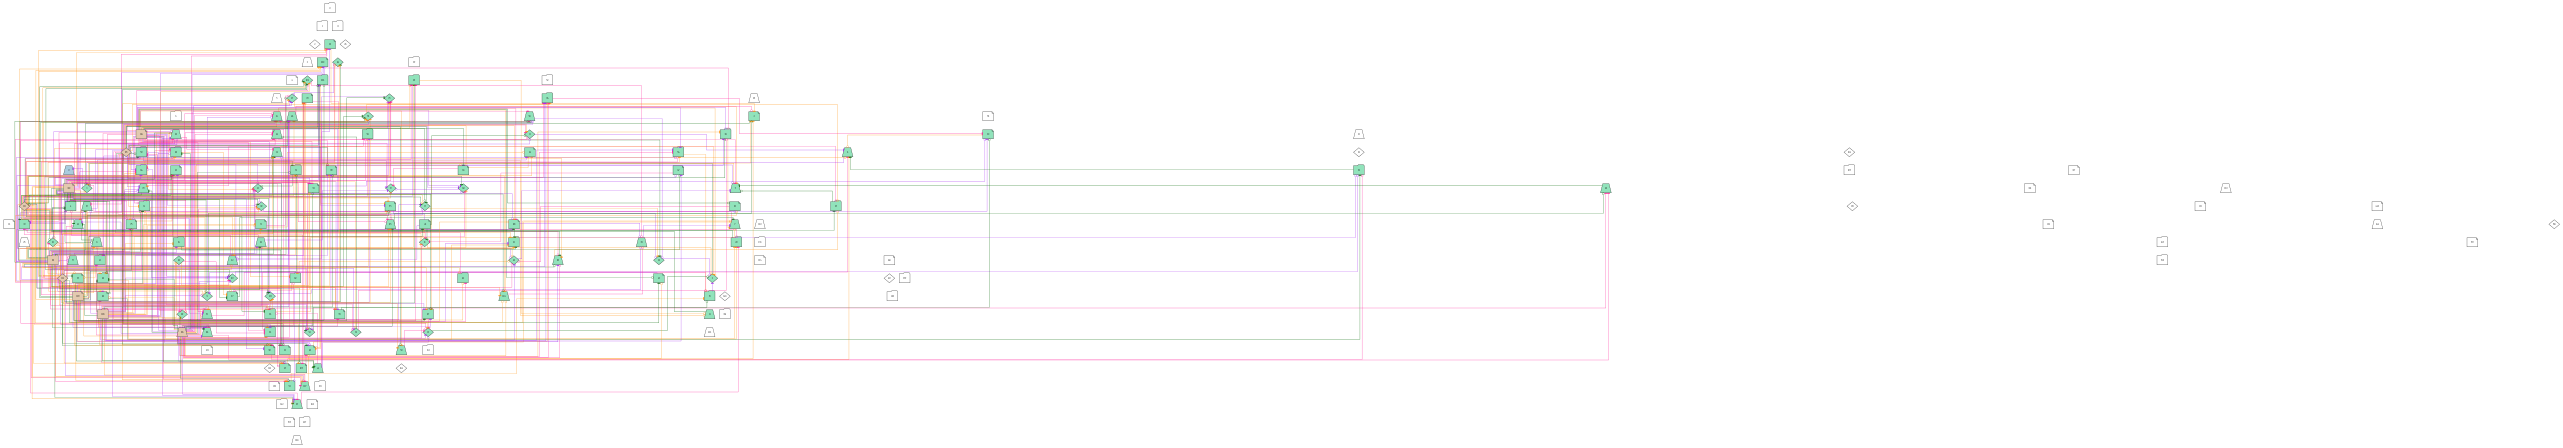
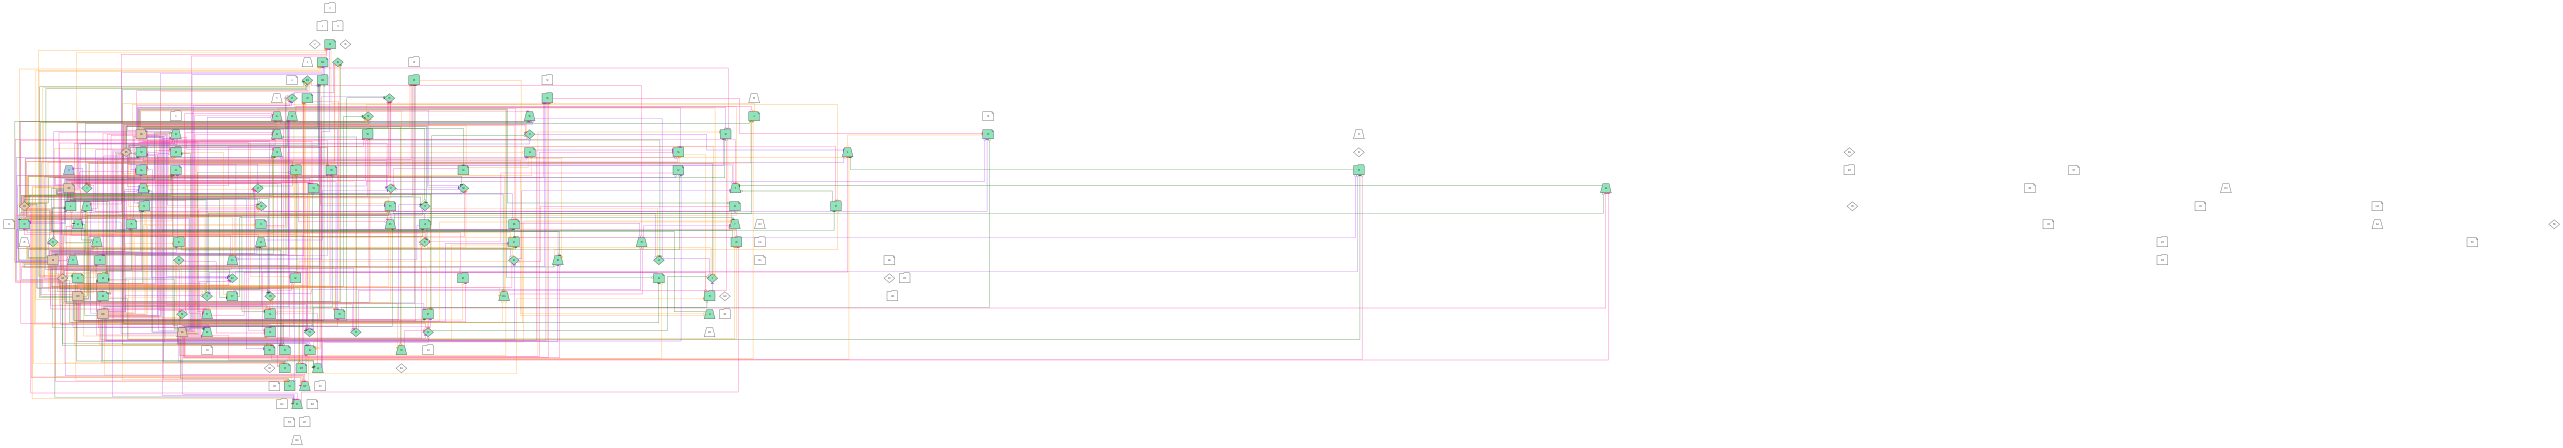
(186, 90) -> (186, 90)
none -> (111, 203)
(143, 234) -> (188, 234)
(428, 322) -> (428, 322)
